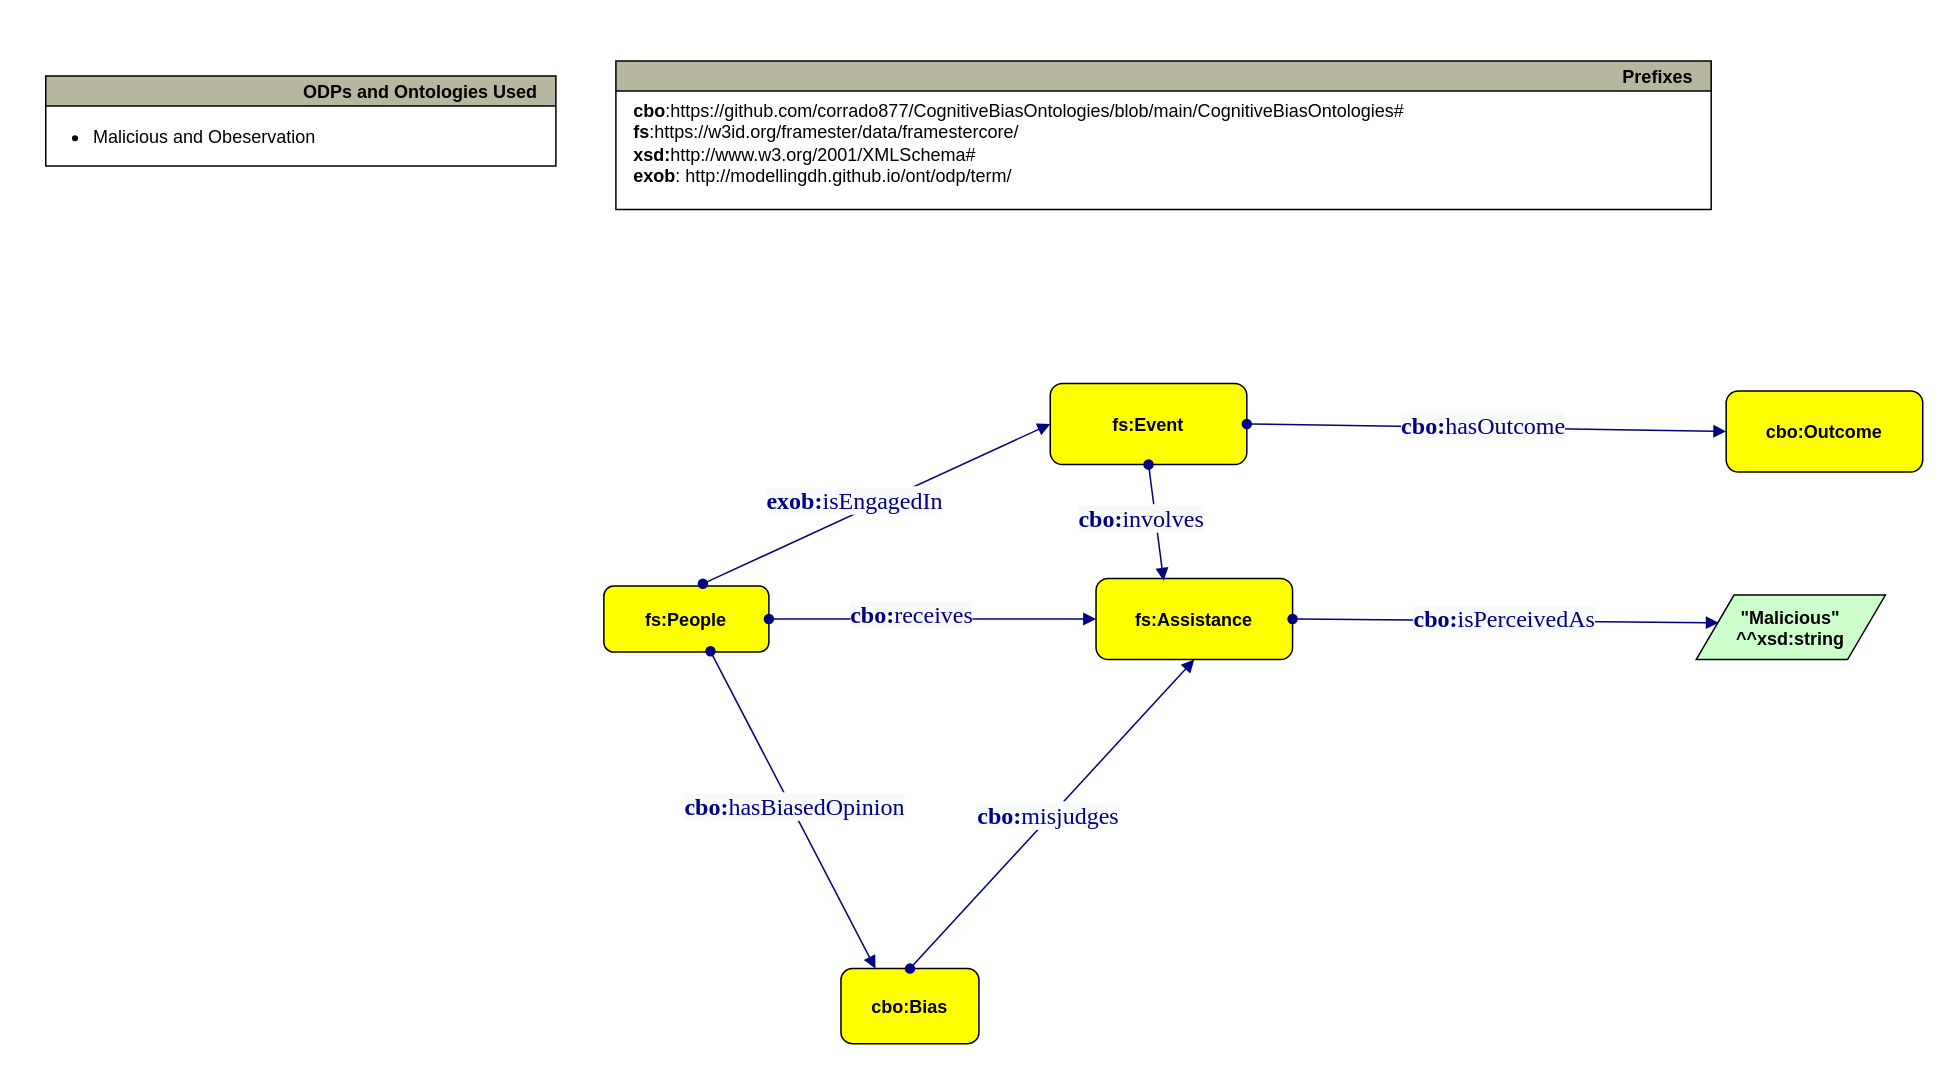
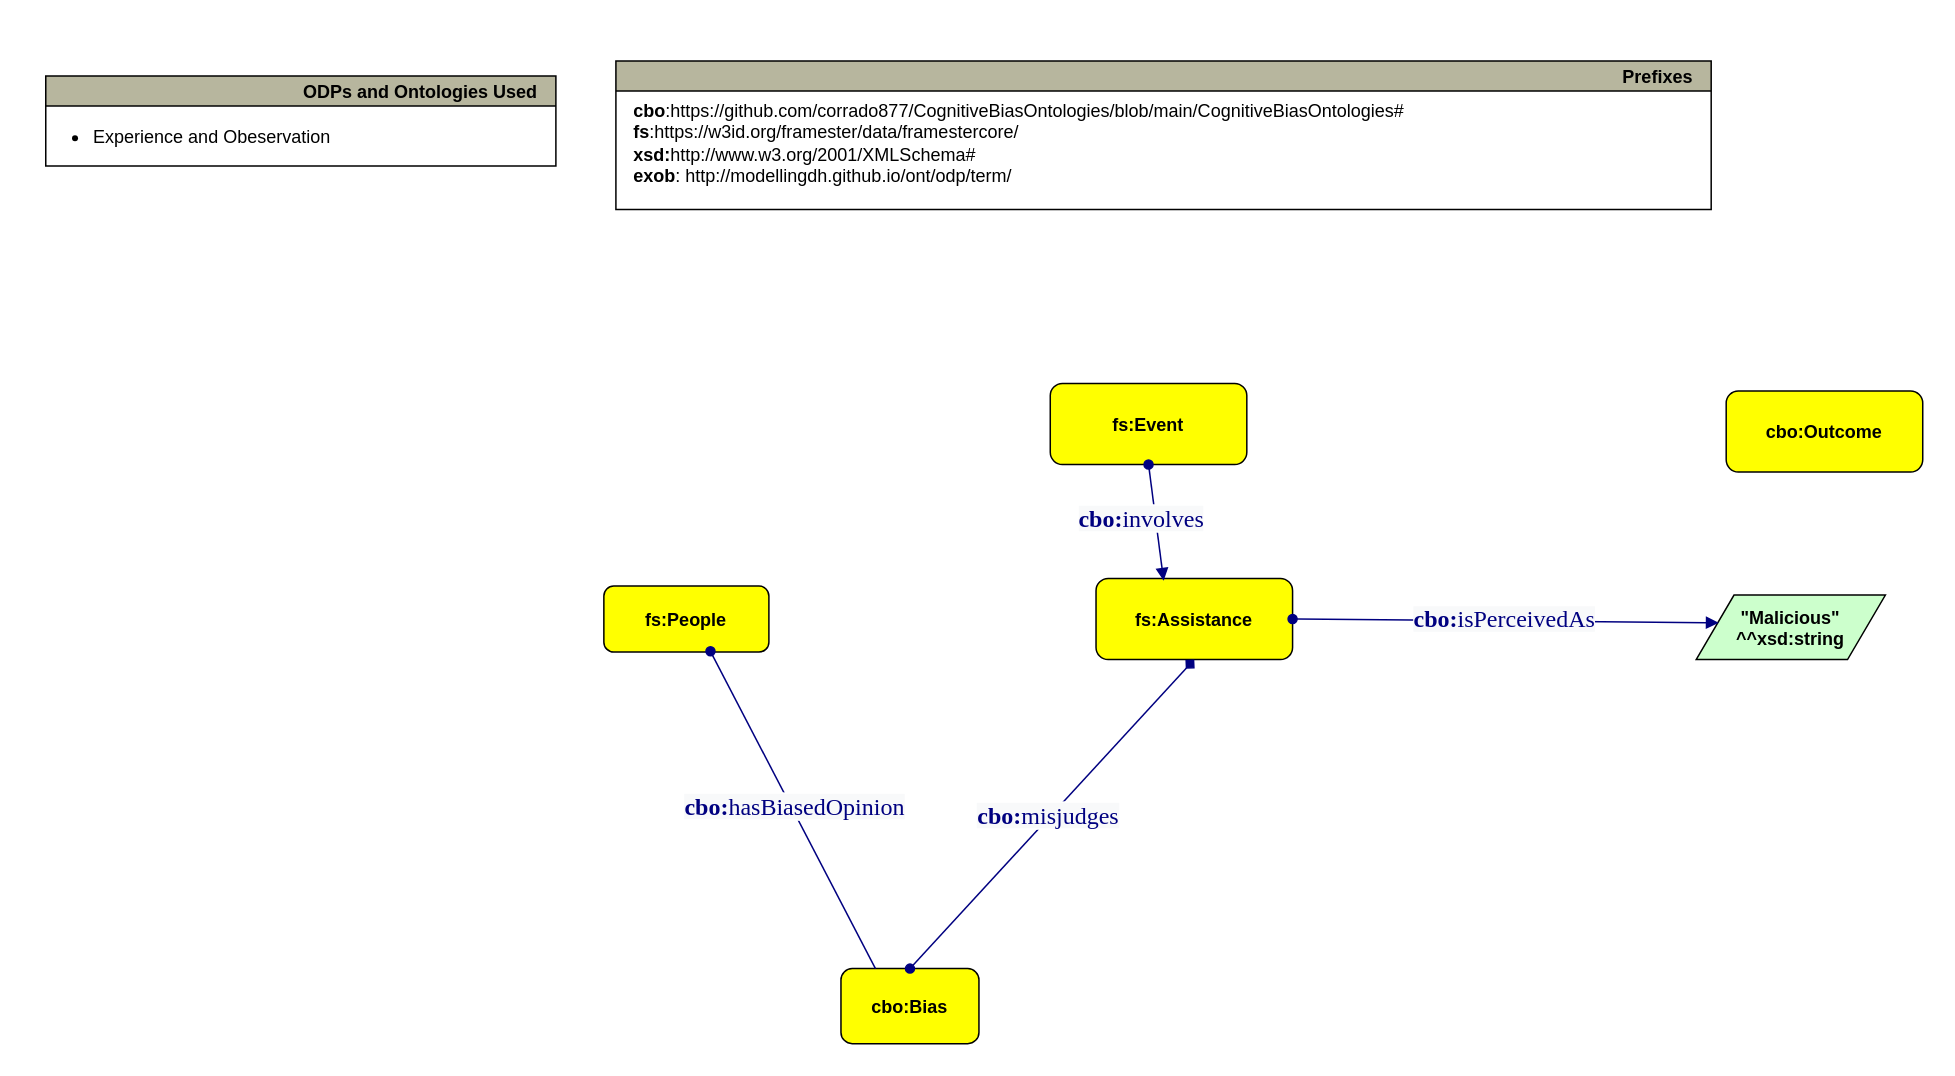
(151, 137) -> (160, 137)
(1482, 427) -> none
(781, 548) -> none
(928, 619) -> none
(1184, 670) -> (1185, 669)
(869, 957) -> (872, 961)
